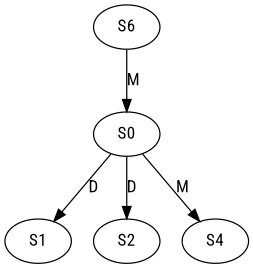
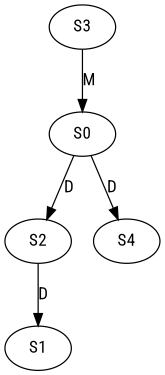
(127, 27) -> (82, 27)
(86, 183) -> (38, 289)
(183, 188) -> (113, 188)
